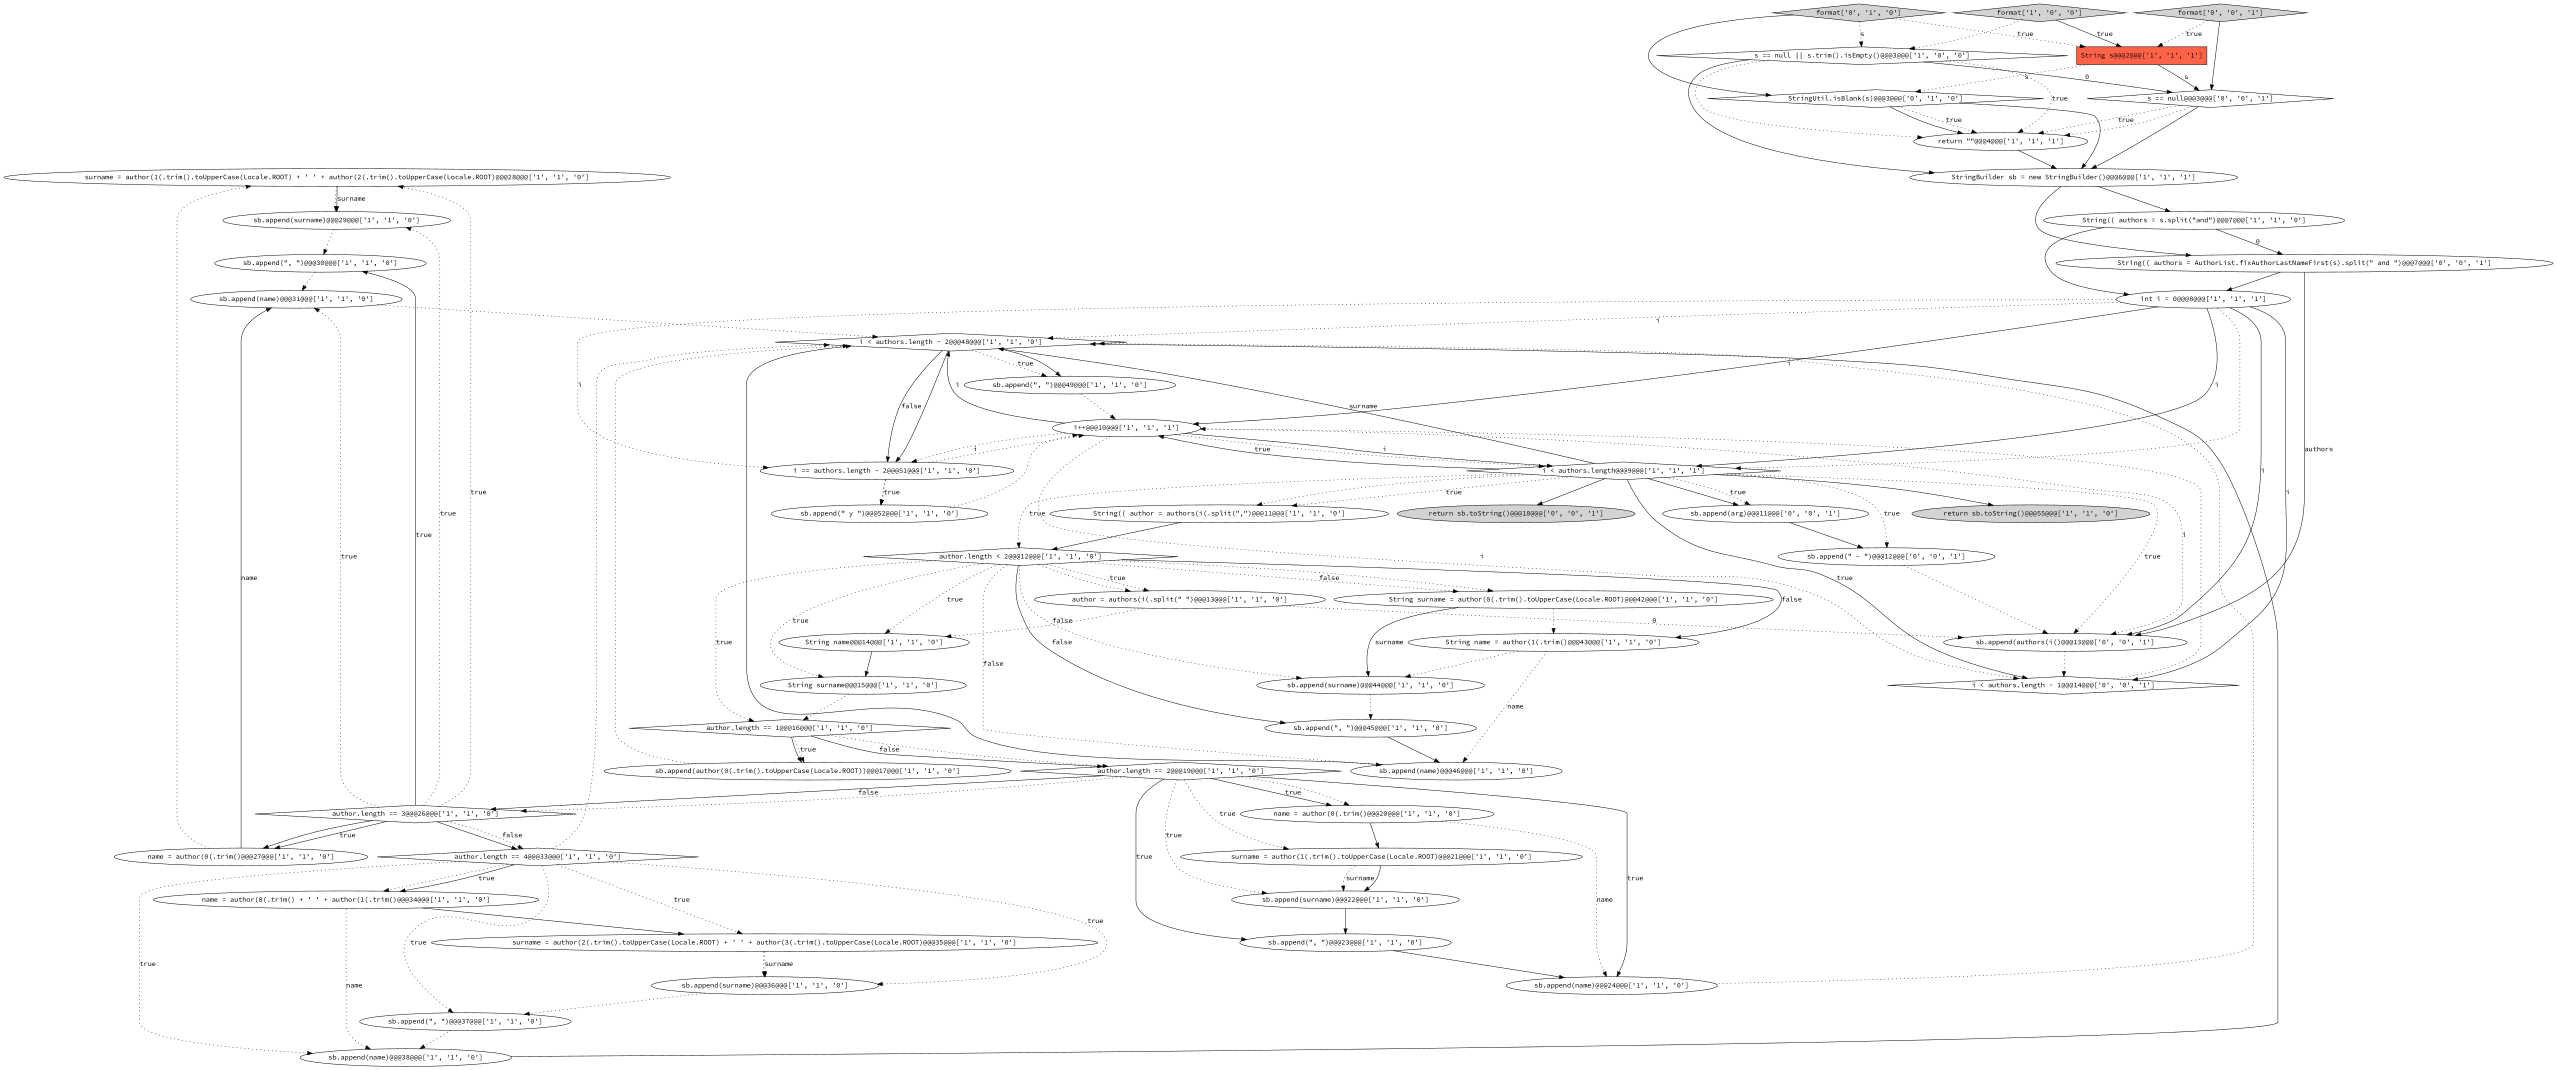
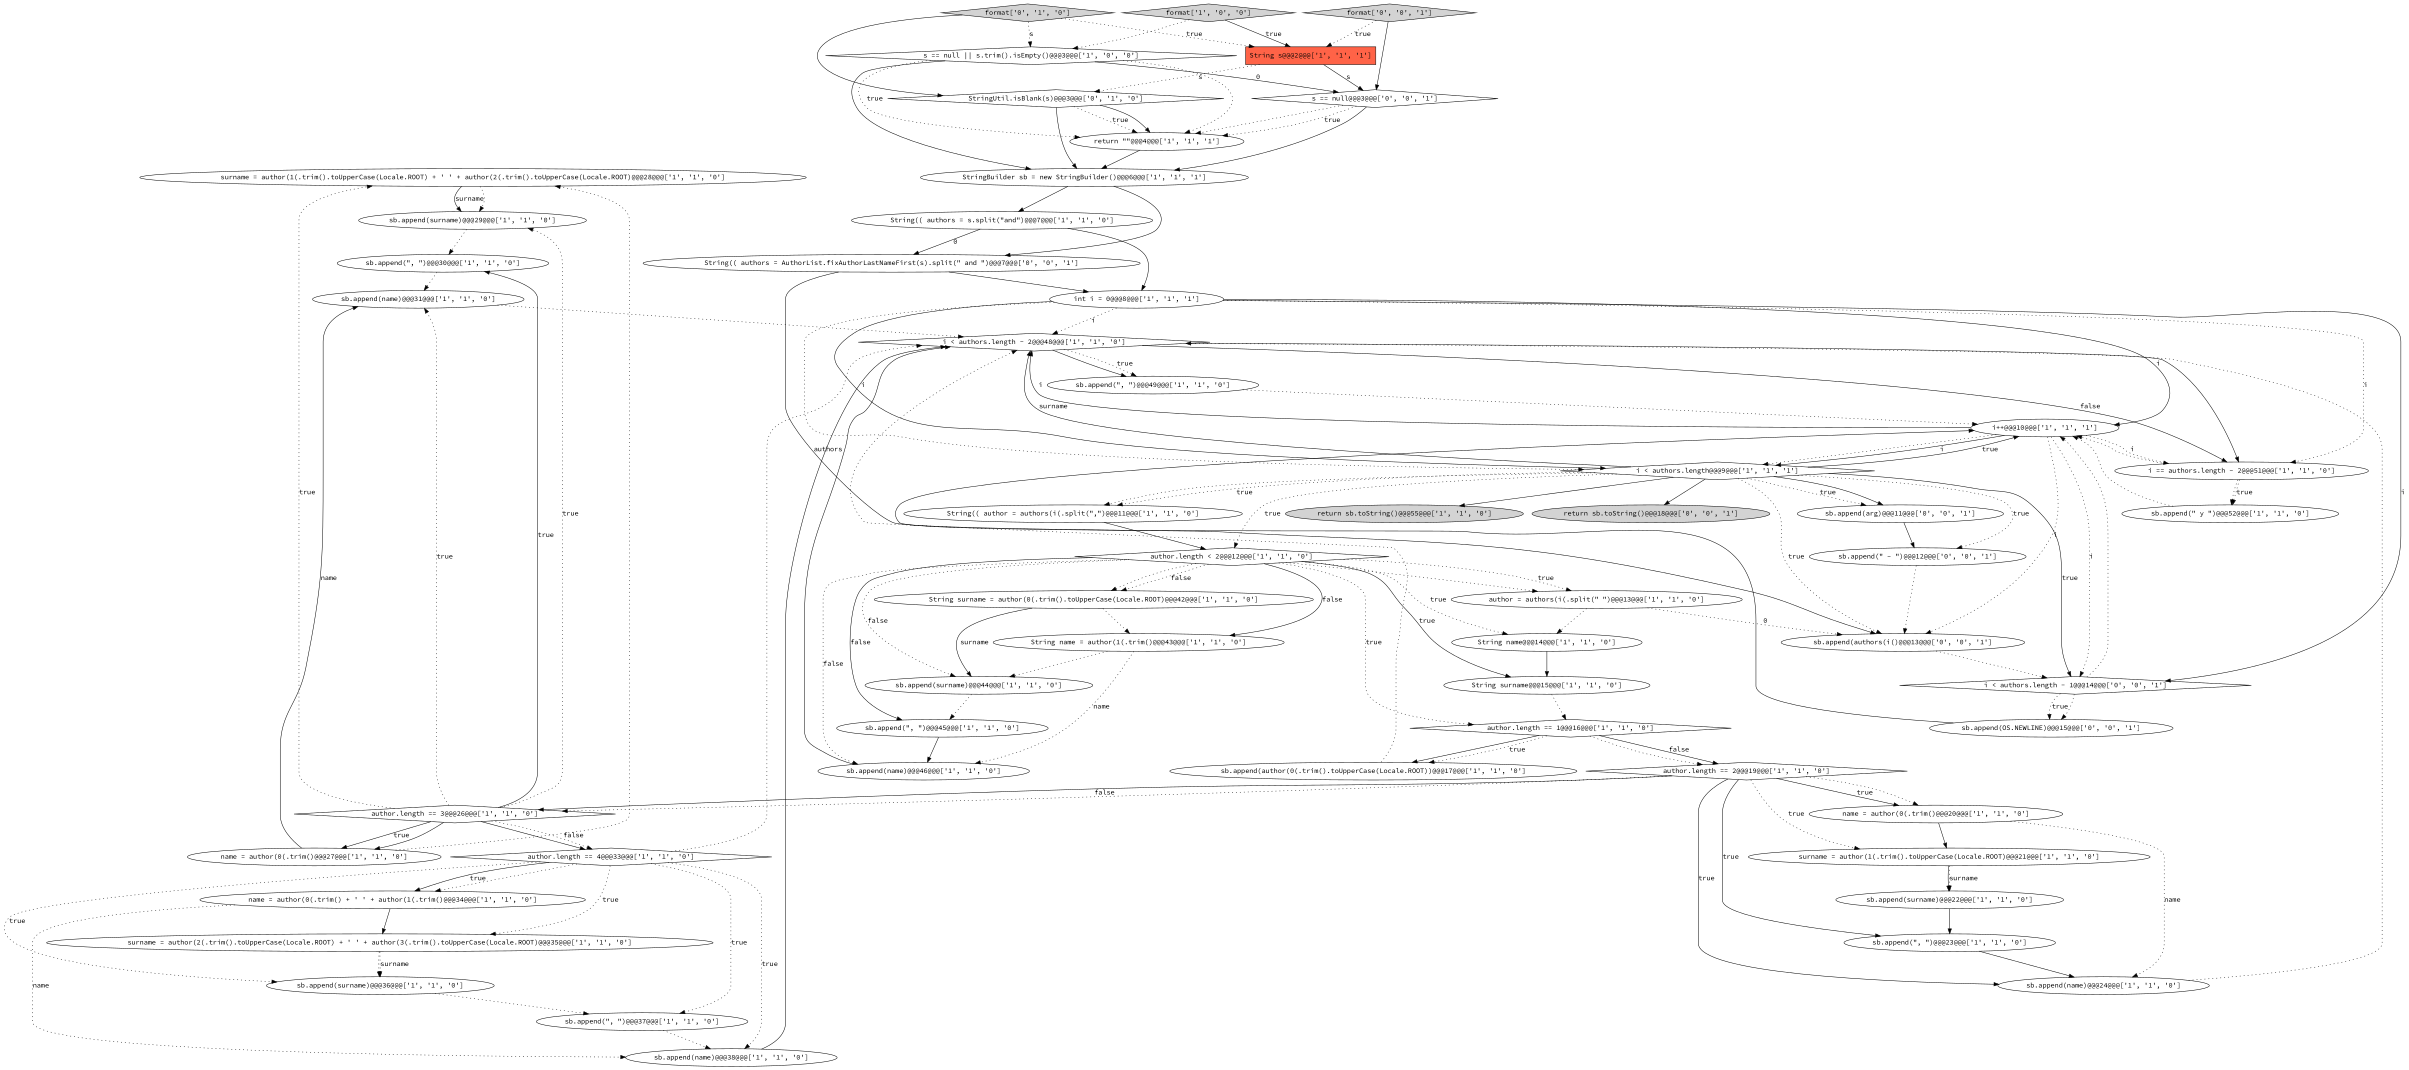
(2259, 494) -> none
(840, 598) -> (1407, 610)
none -> (2051, 728)
(1177, 866) -> none
